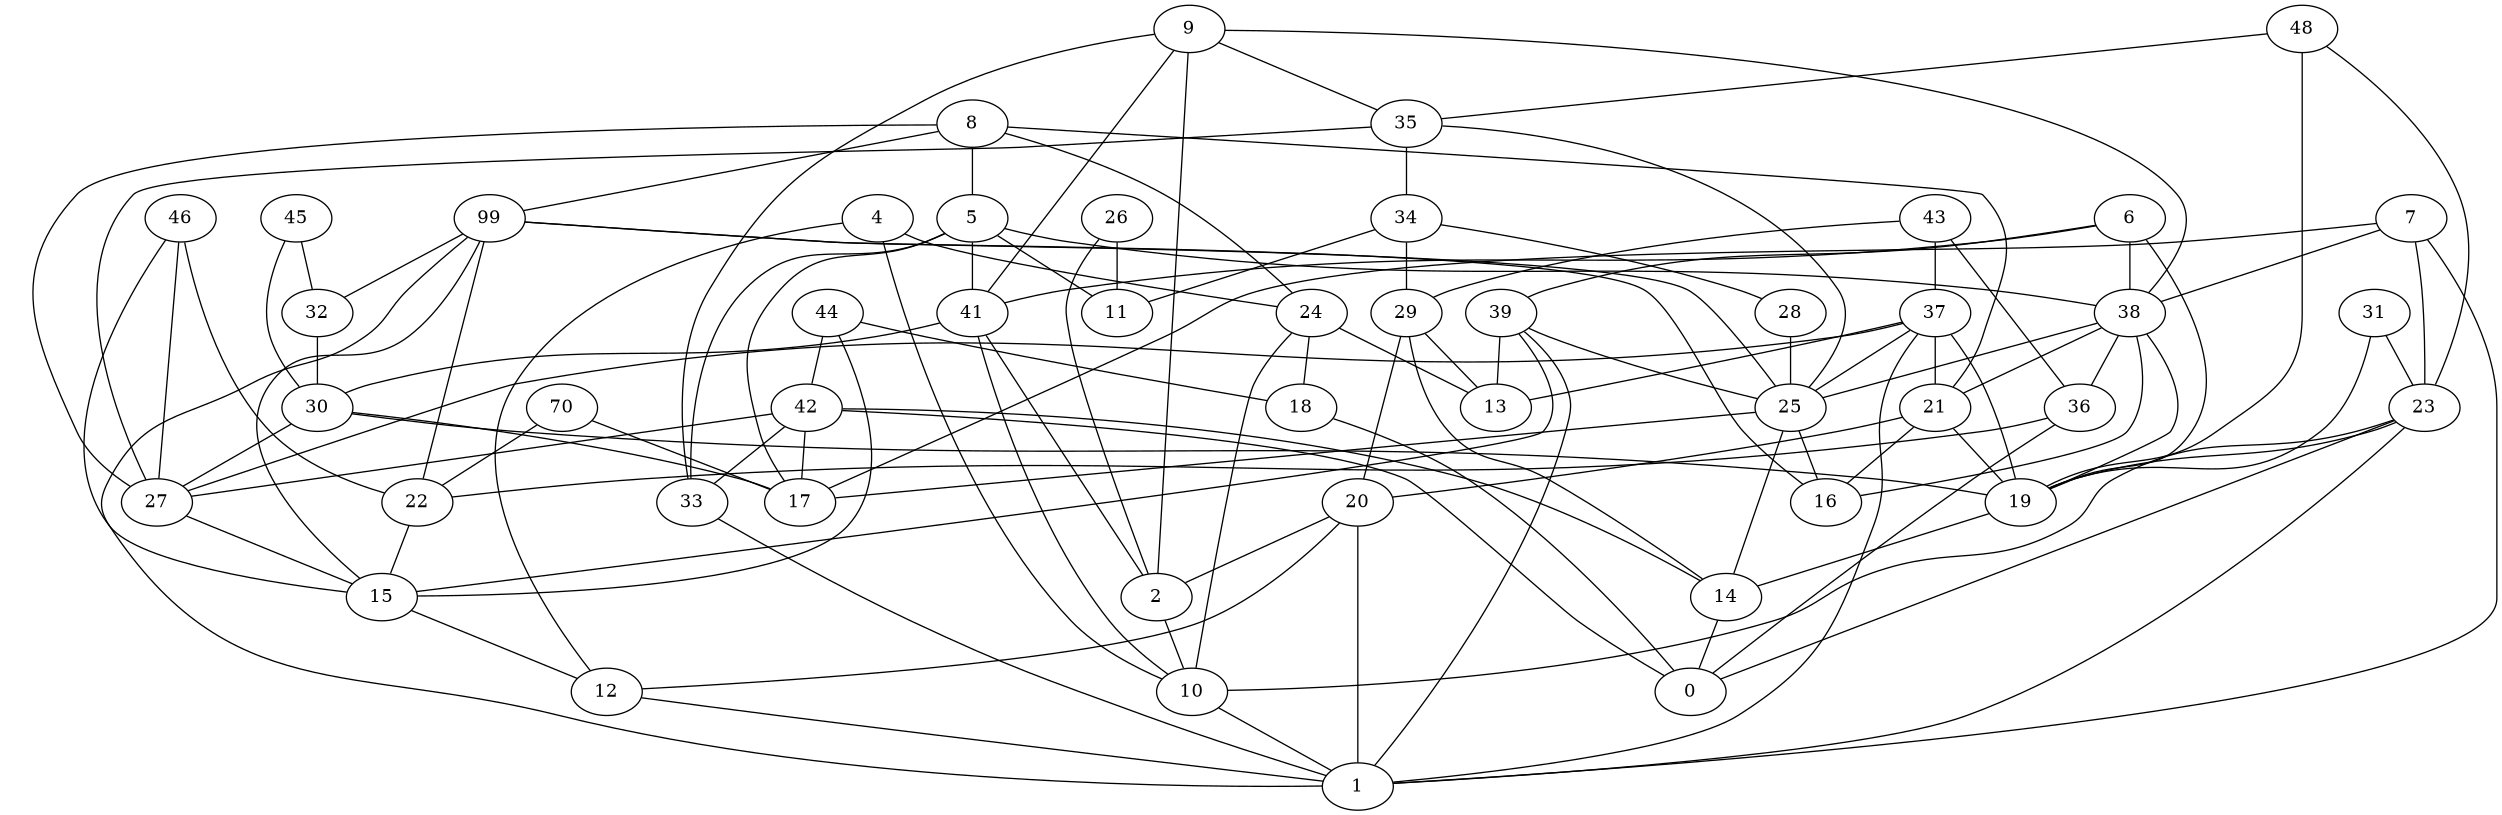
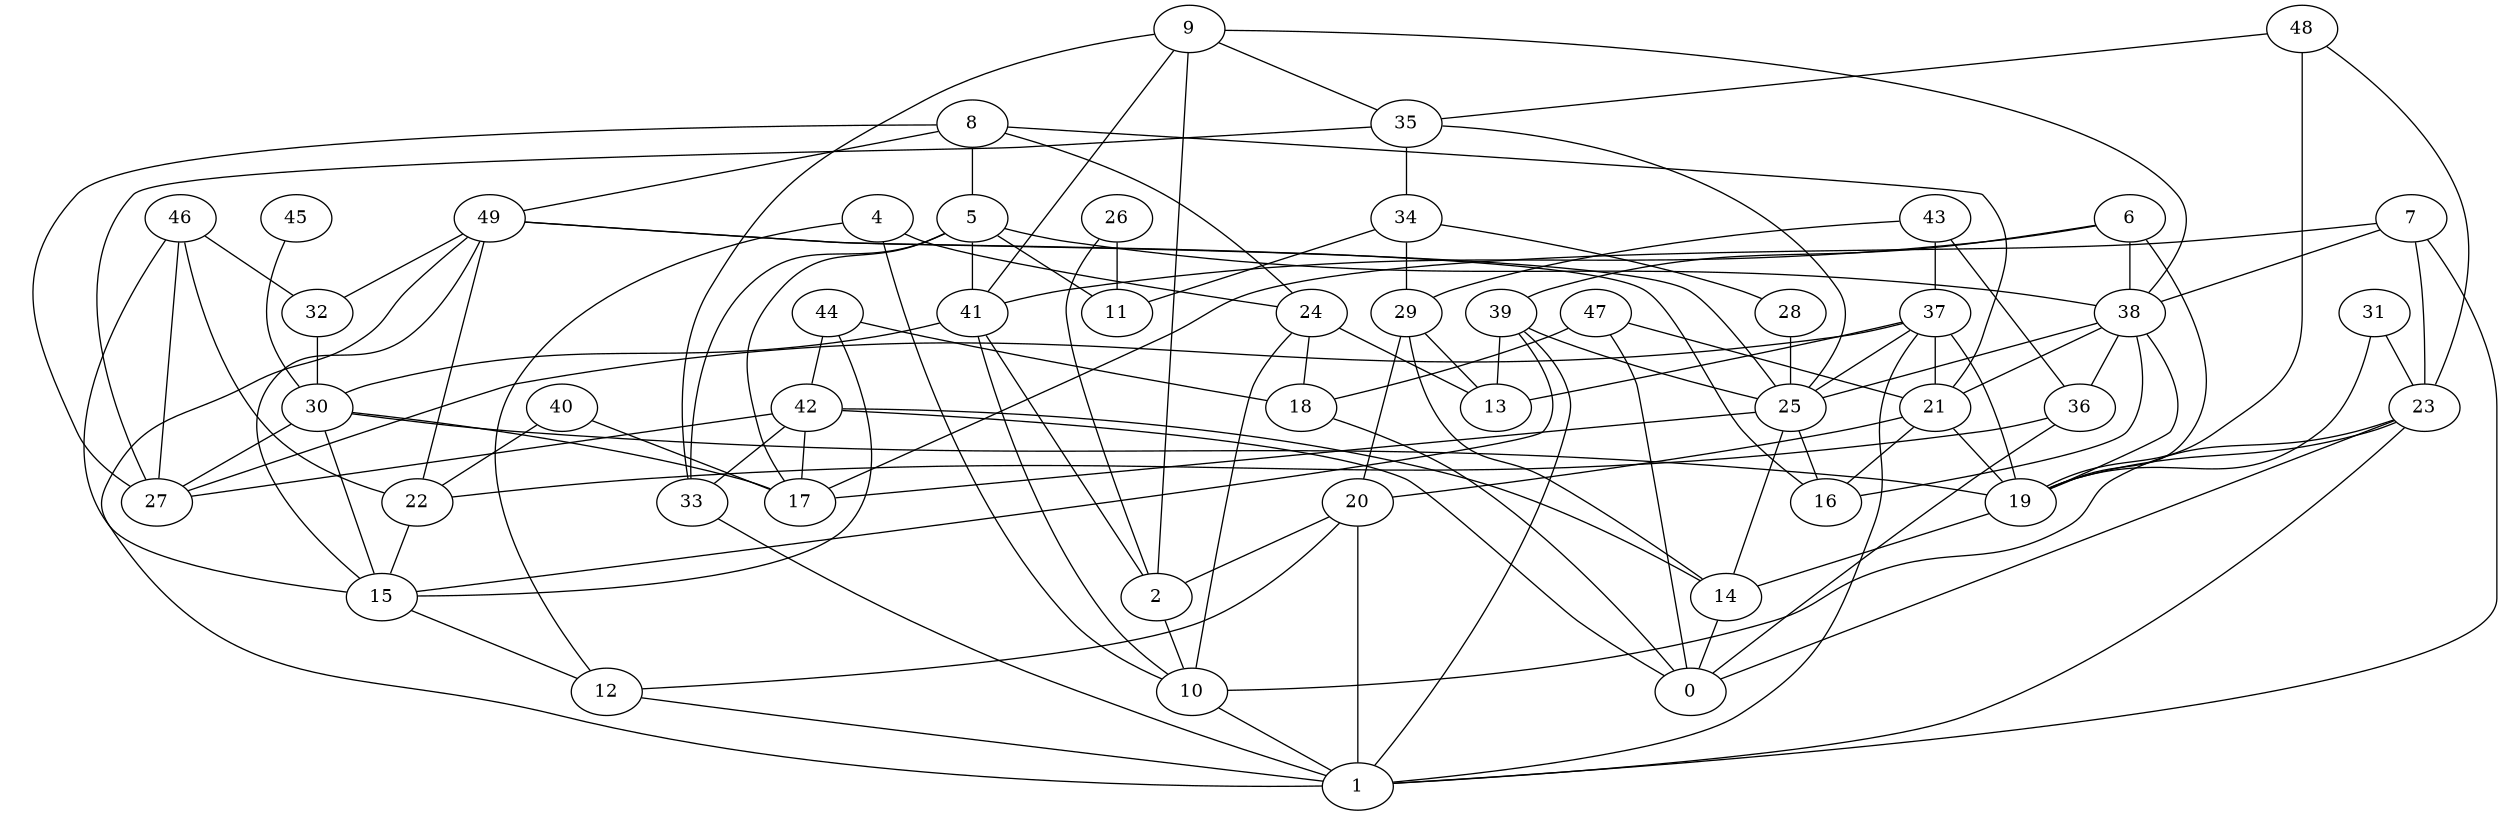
(490, 218) -> (490, 218)
(307, 265) -> (249, 266)
none -> (1596, 313)
(562, 408) -> (562, 408)
(269, 550) -> (350, 502)
